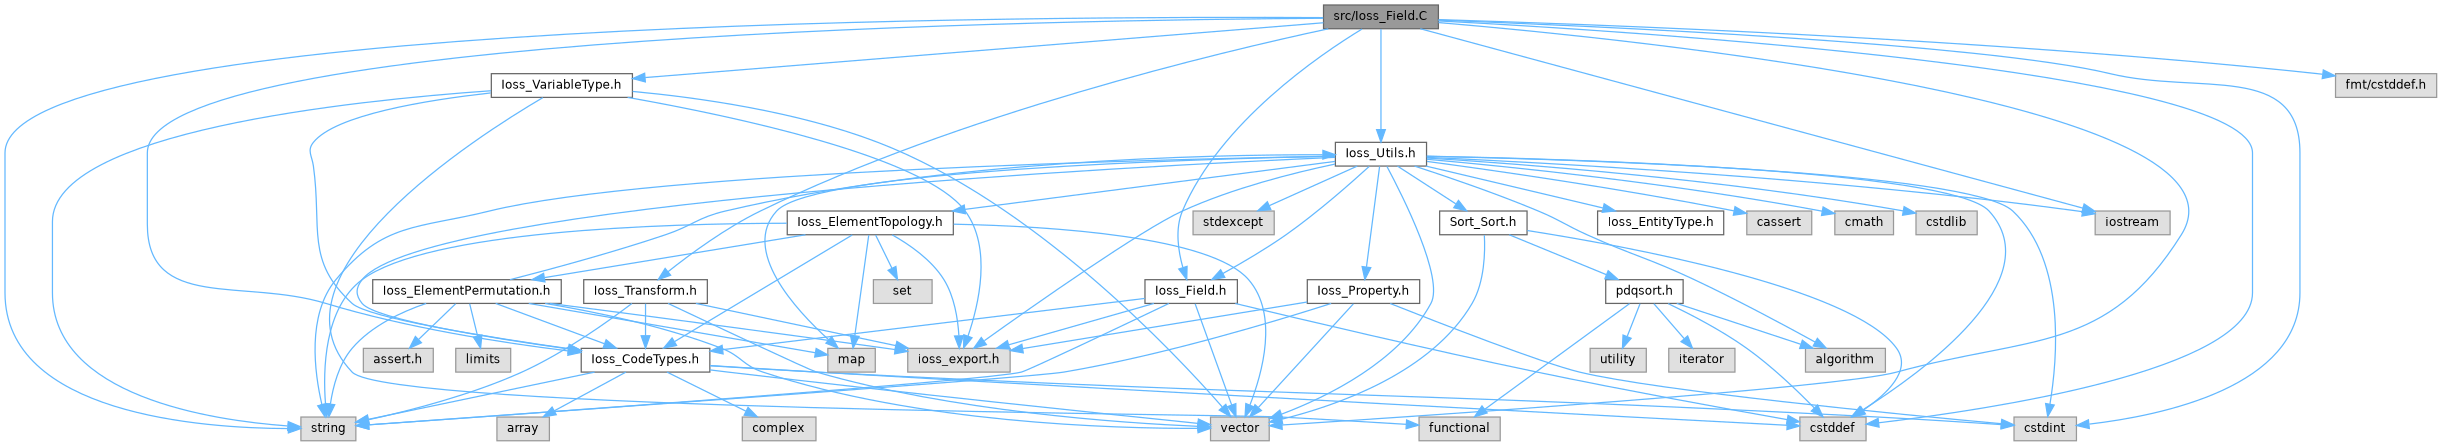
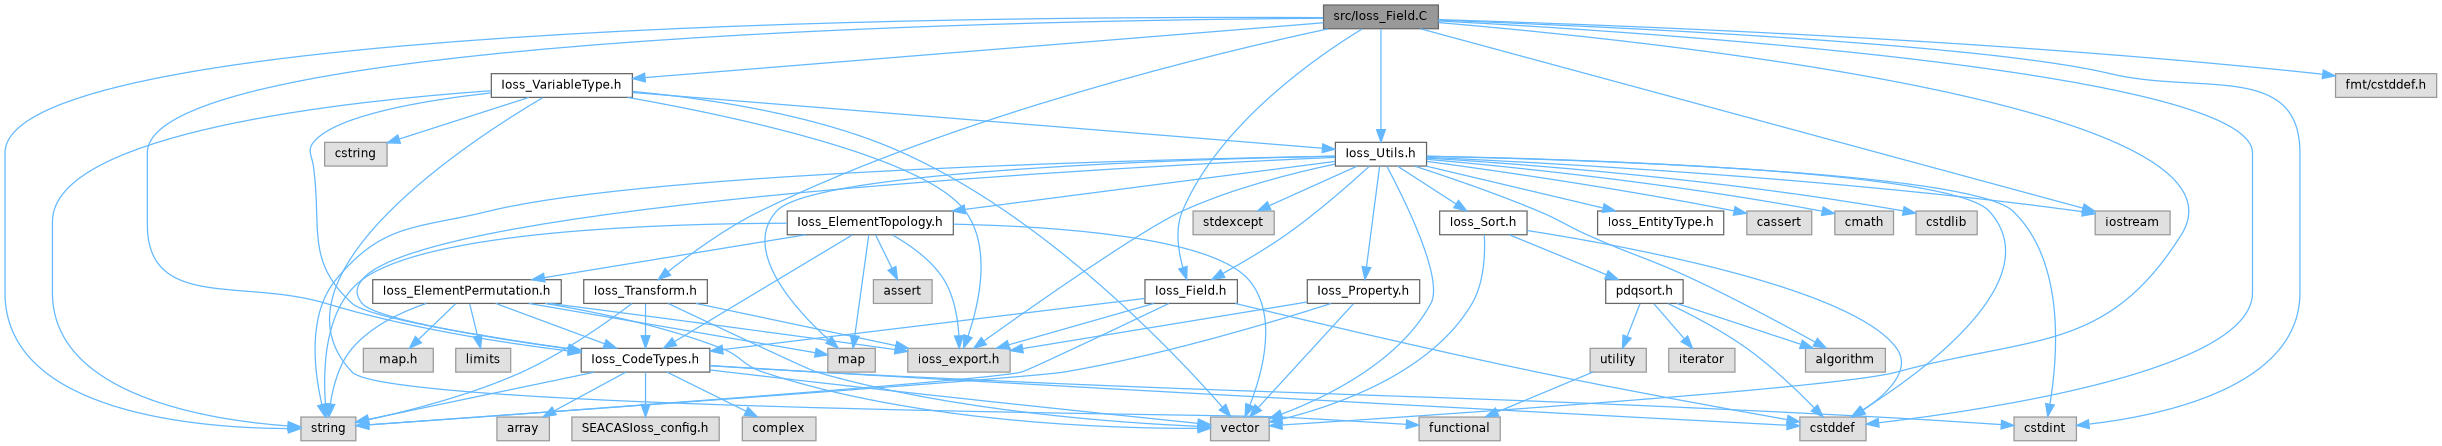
none -> (356, 154)
(747, 207) -> (960, 119)
(1483, 223) -> (1483, 223)
(903, 292) -> (903, 292)
(1213, 354) -> none
(1557, 356) -> (1545, 392)
(398, 360) -> (398, 360)
(1674, 388) -> none
none -> (646, 429)
